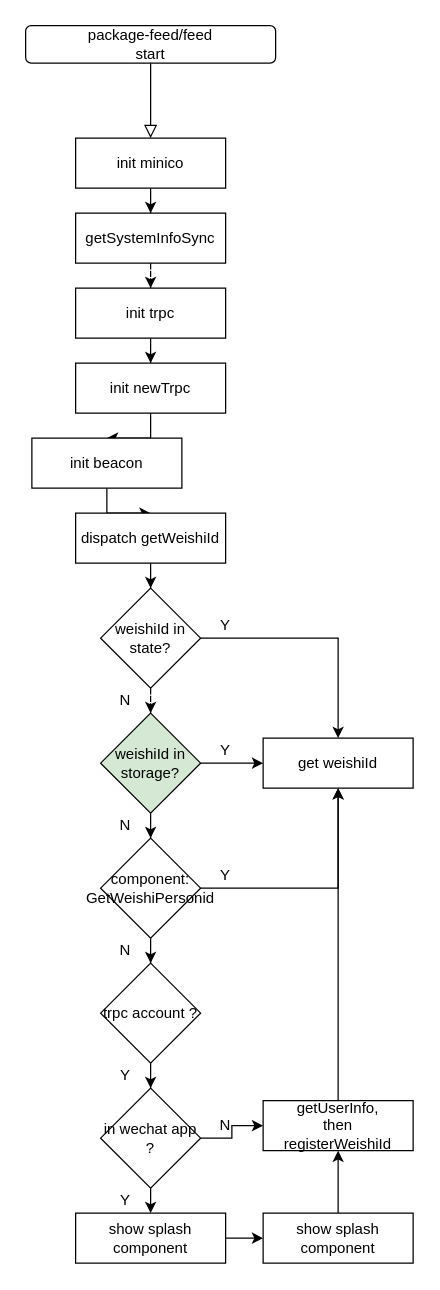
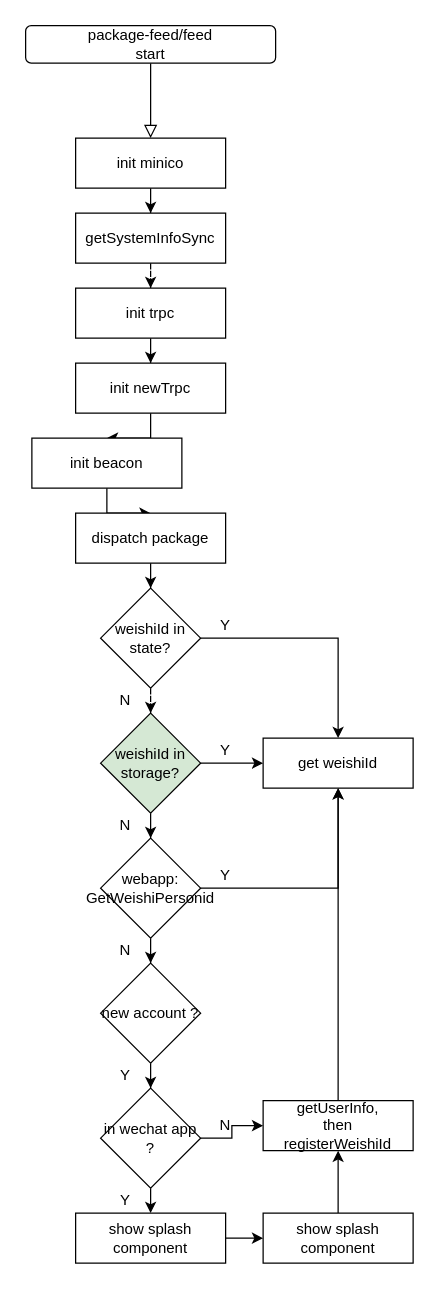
(151, 538) -> (151, 538)
(151, 888) -> (151, 888)
(151, 1013) -> (151, 1013)
